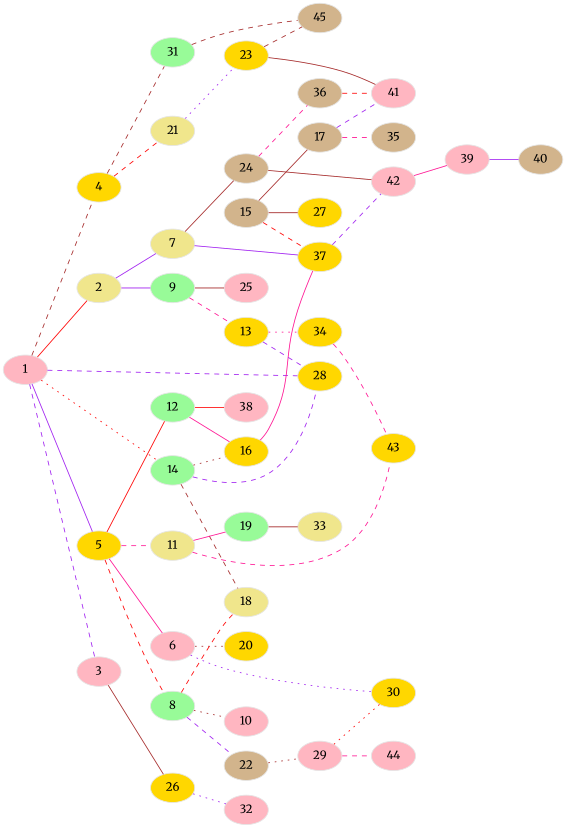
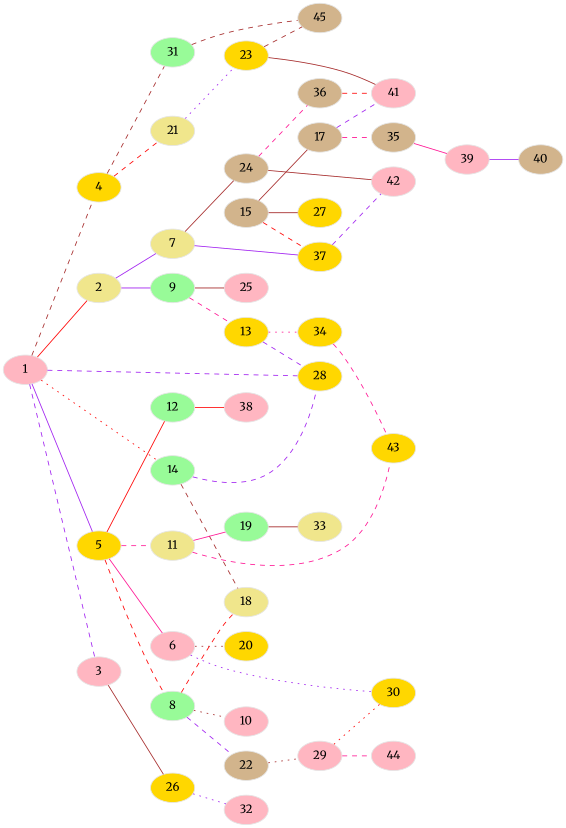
(430, 171) -> (430, 149)
(246, 452) -> none
